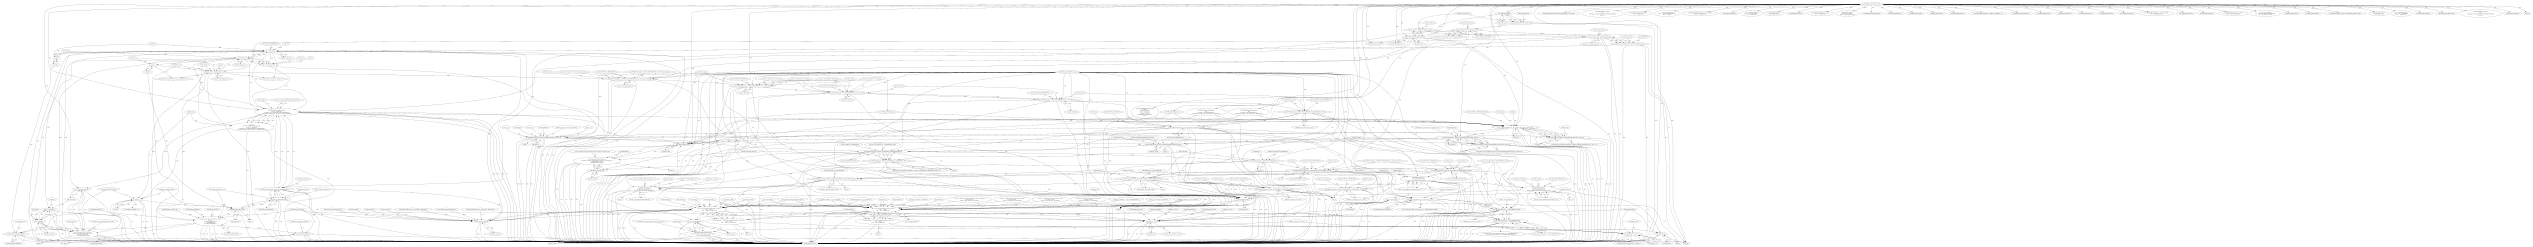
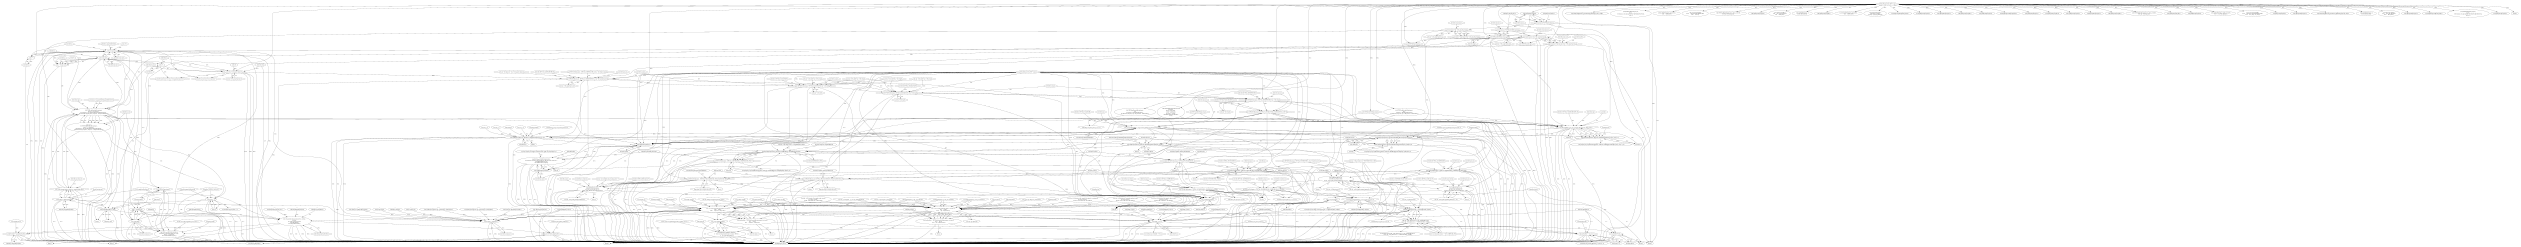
(1988, 13) -> none
(302, 194) -> (536, 223)
